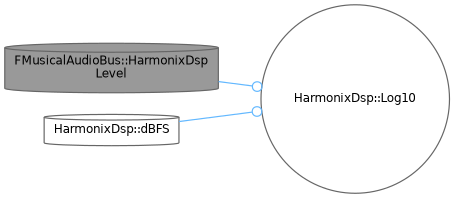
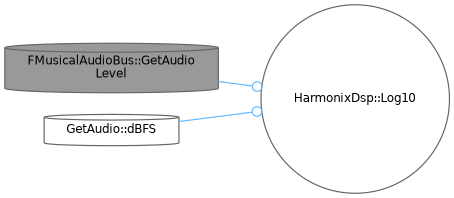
(112, 68) -> (112, 68)
(112, 130) -> (112, 130)
